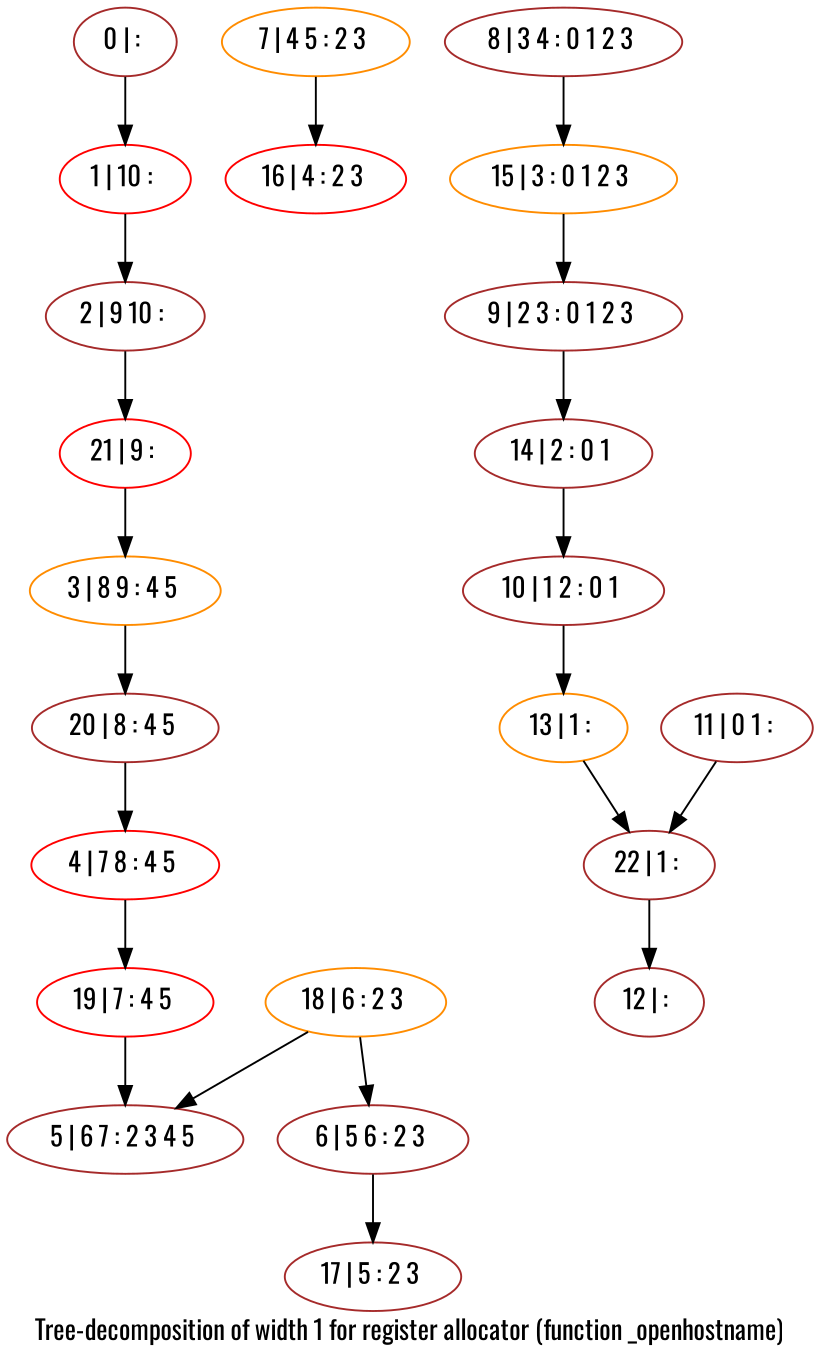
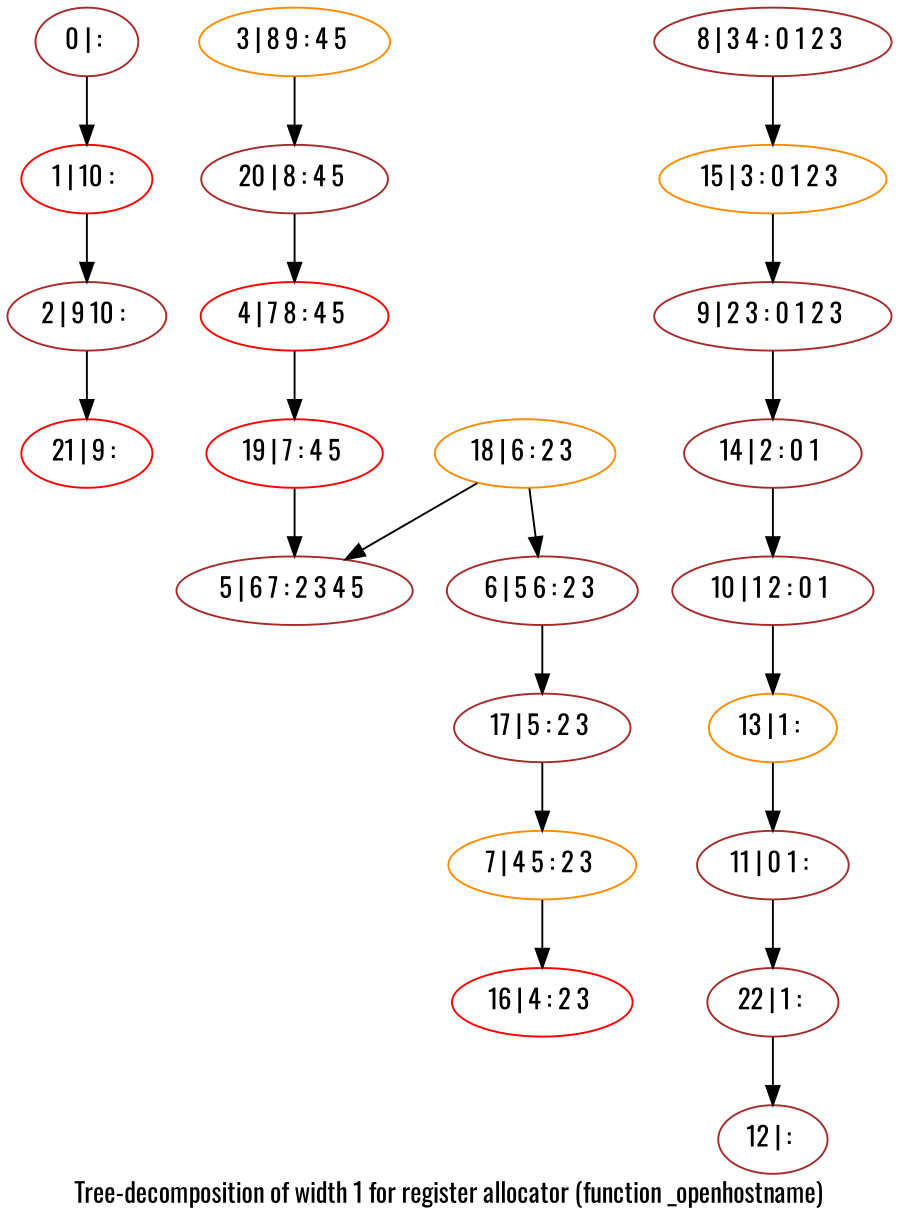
(125, 513) -> none
none -> (542, 787)
(601, 788) -> (773, 787)
